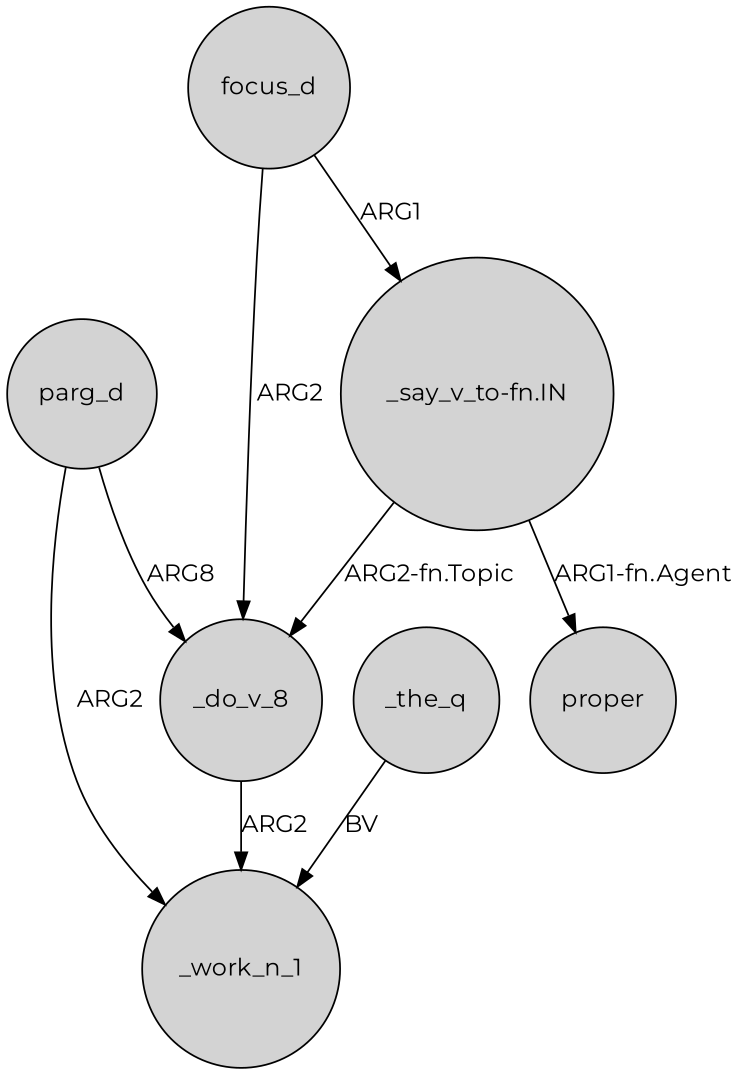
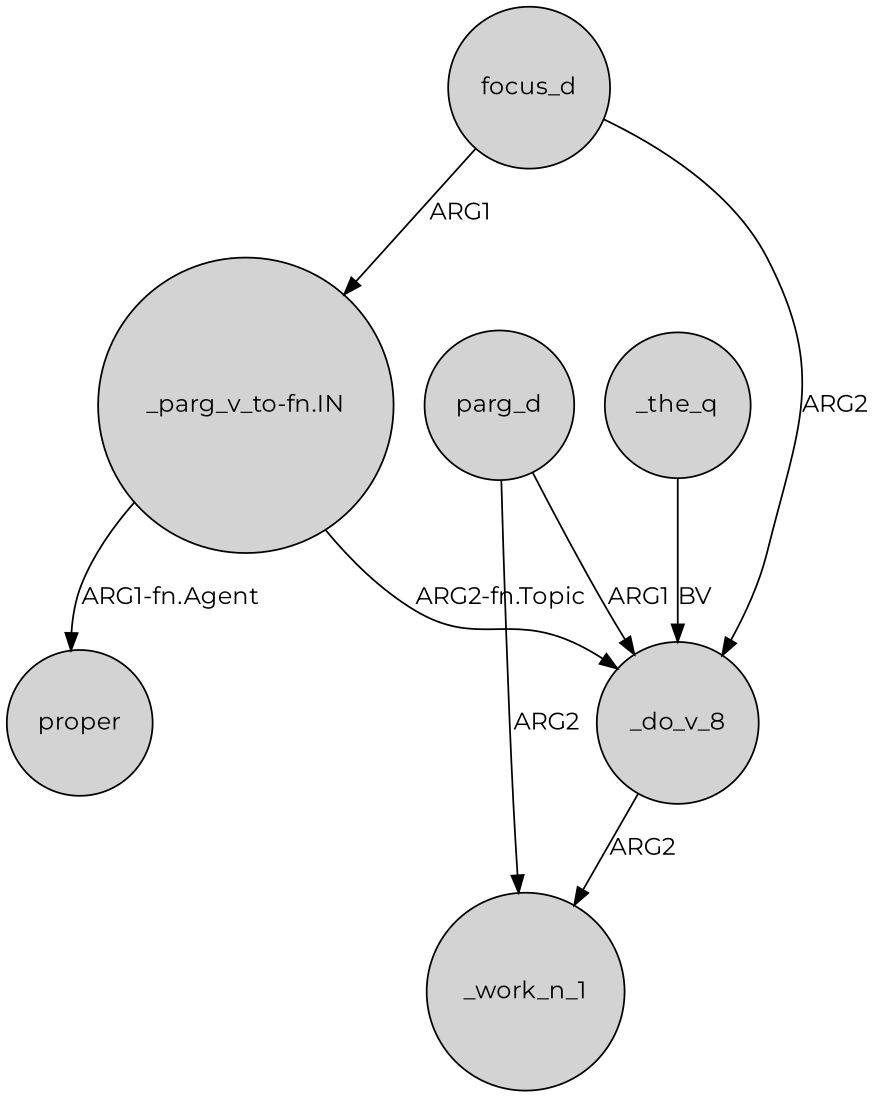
(477, 394) -> (246, 405)
(182, 575) -> (639, 598)
(346, 817) -> (678, 551)
